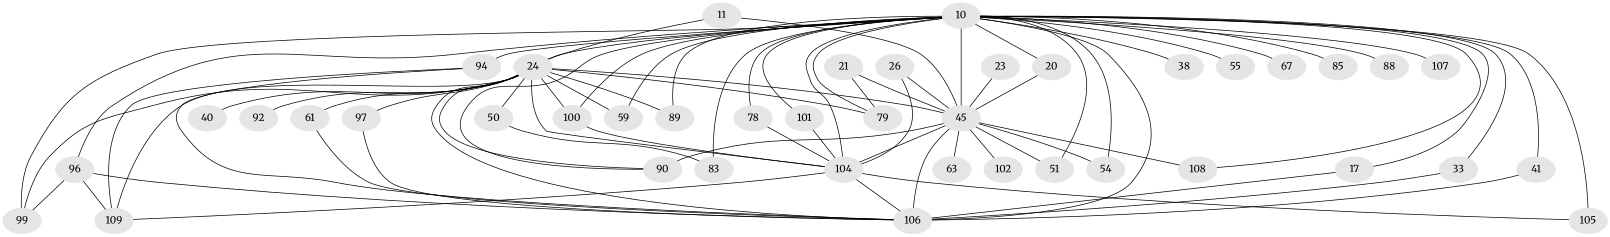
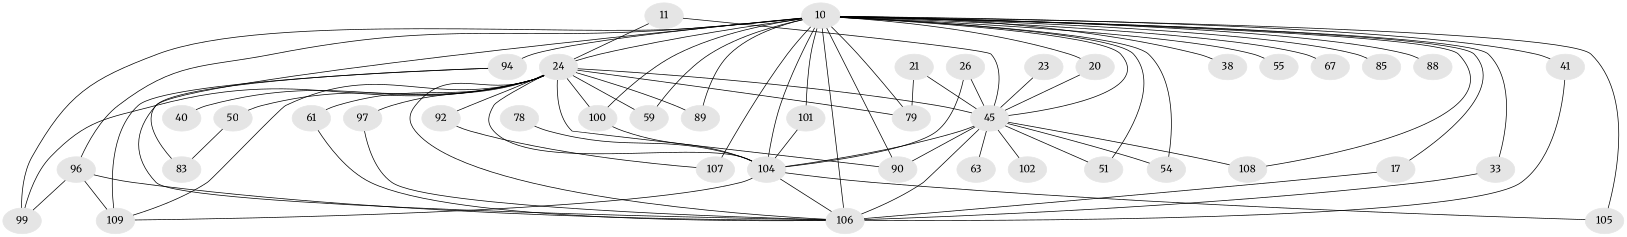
(765, 50) -> none
none -> (611, 158)
